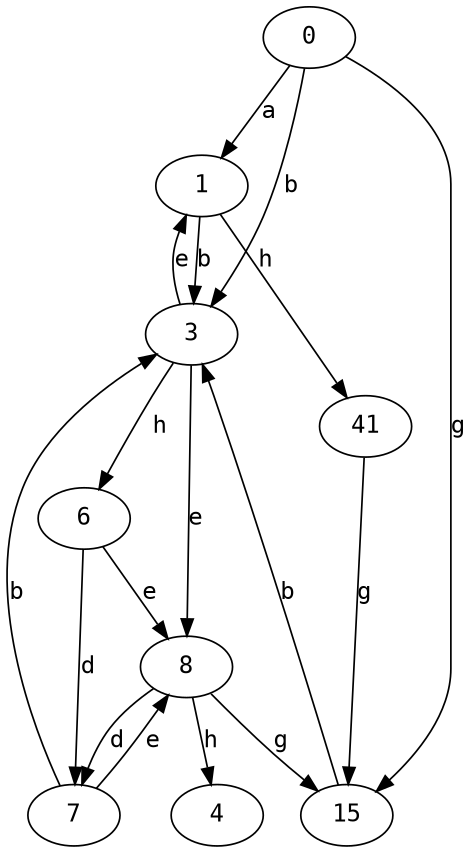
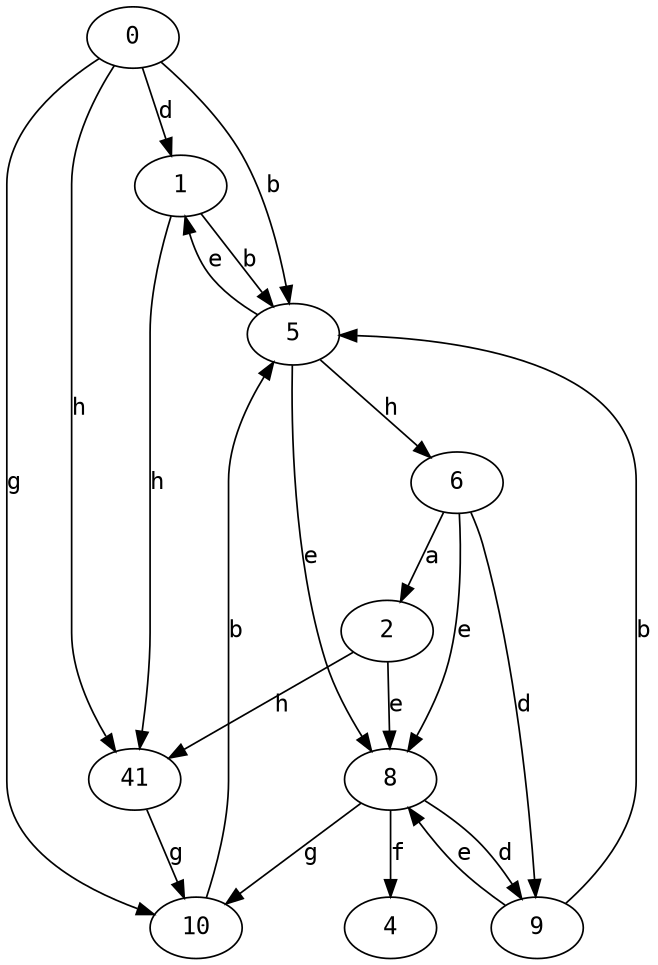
(269, 112) -> (166, 112)
(192, 334) -> (293, 334)
none -> (72, 400)
none -> (387, 631)
(211, 741) -> (398, 854)
(74, 815) -> (537, 928)
(347, 815) -> (196, 928)
